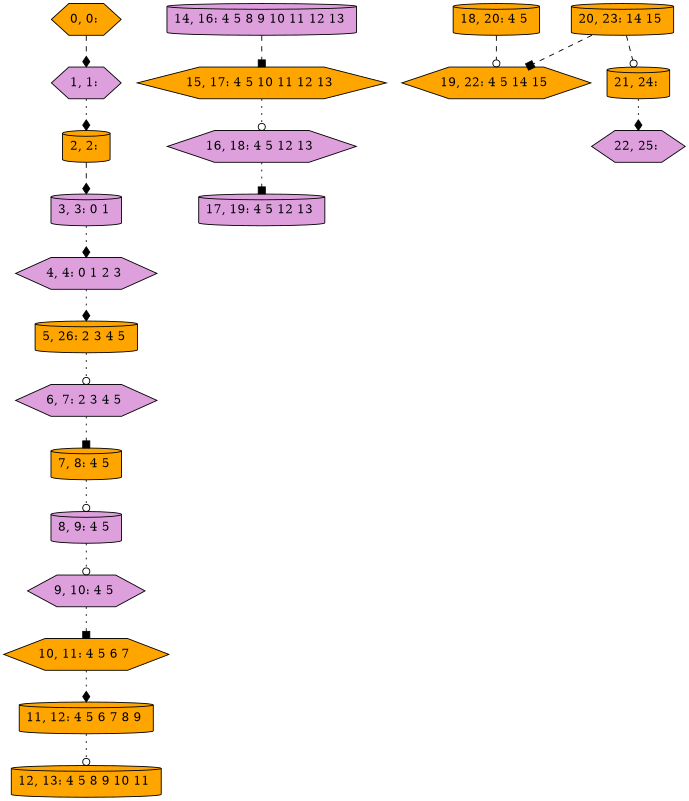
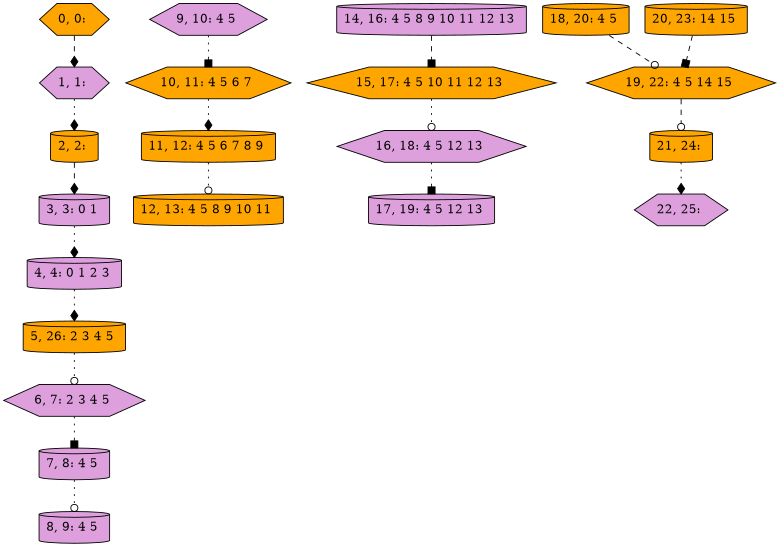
(630, 48) -> (681, 111)
(86, 273) -> (74, 273)
(86, 464) -> (74, 464)
(86, 556) -> none
